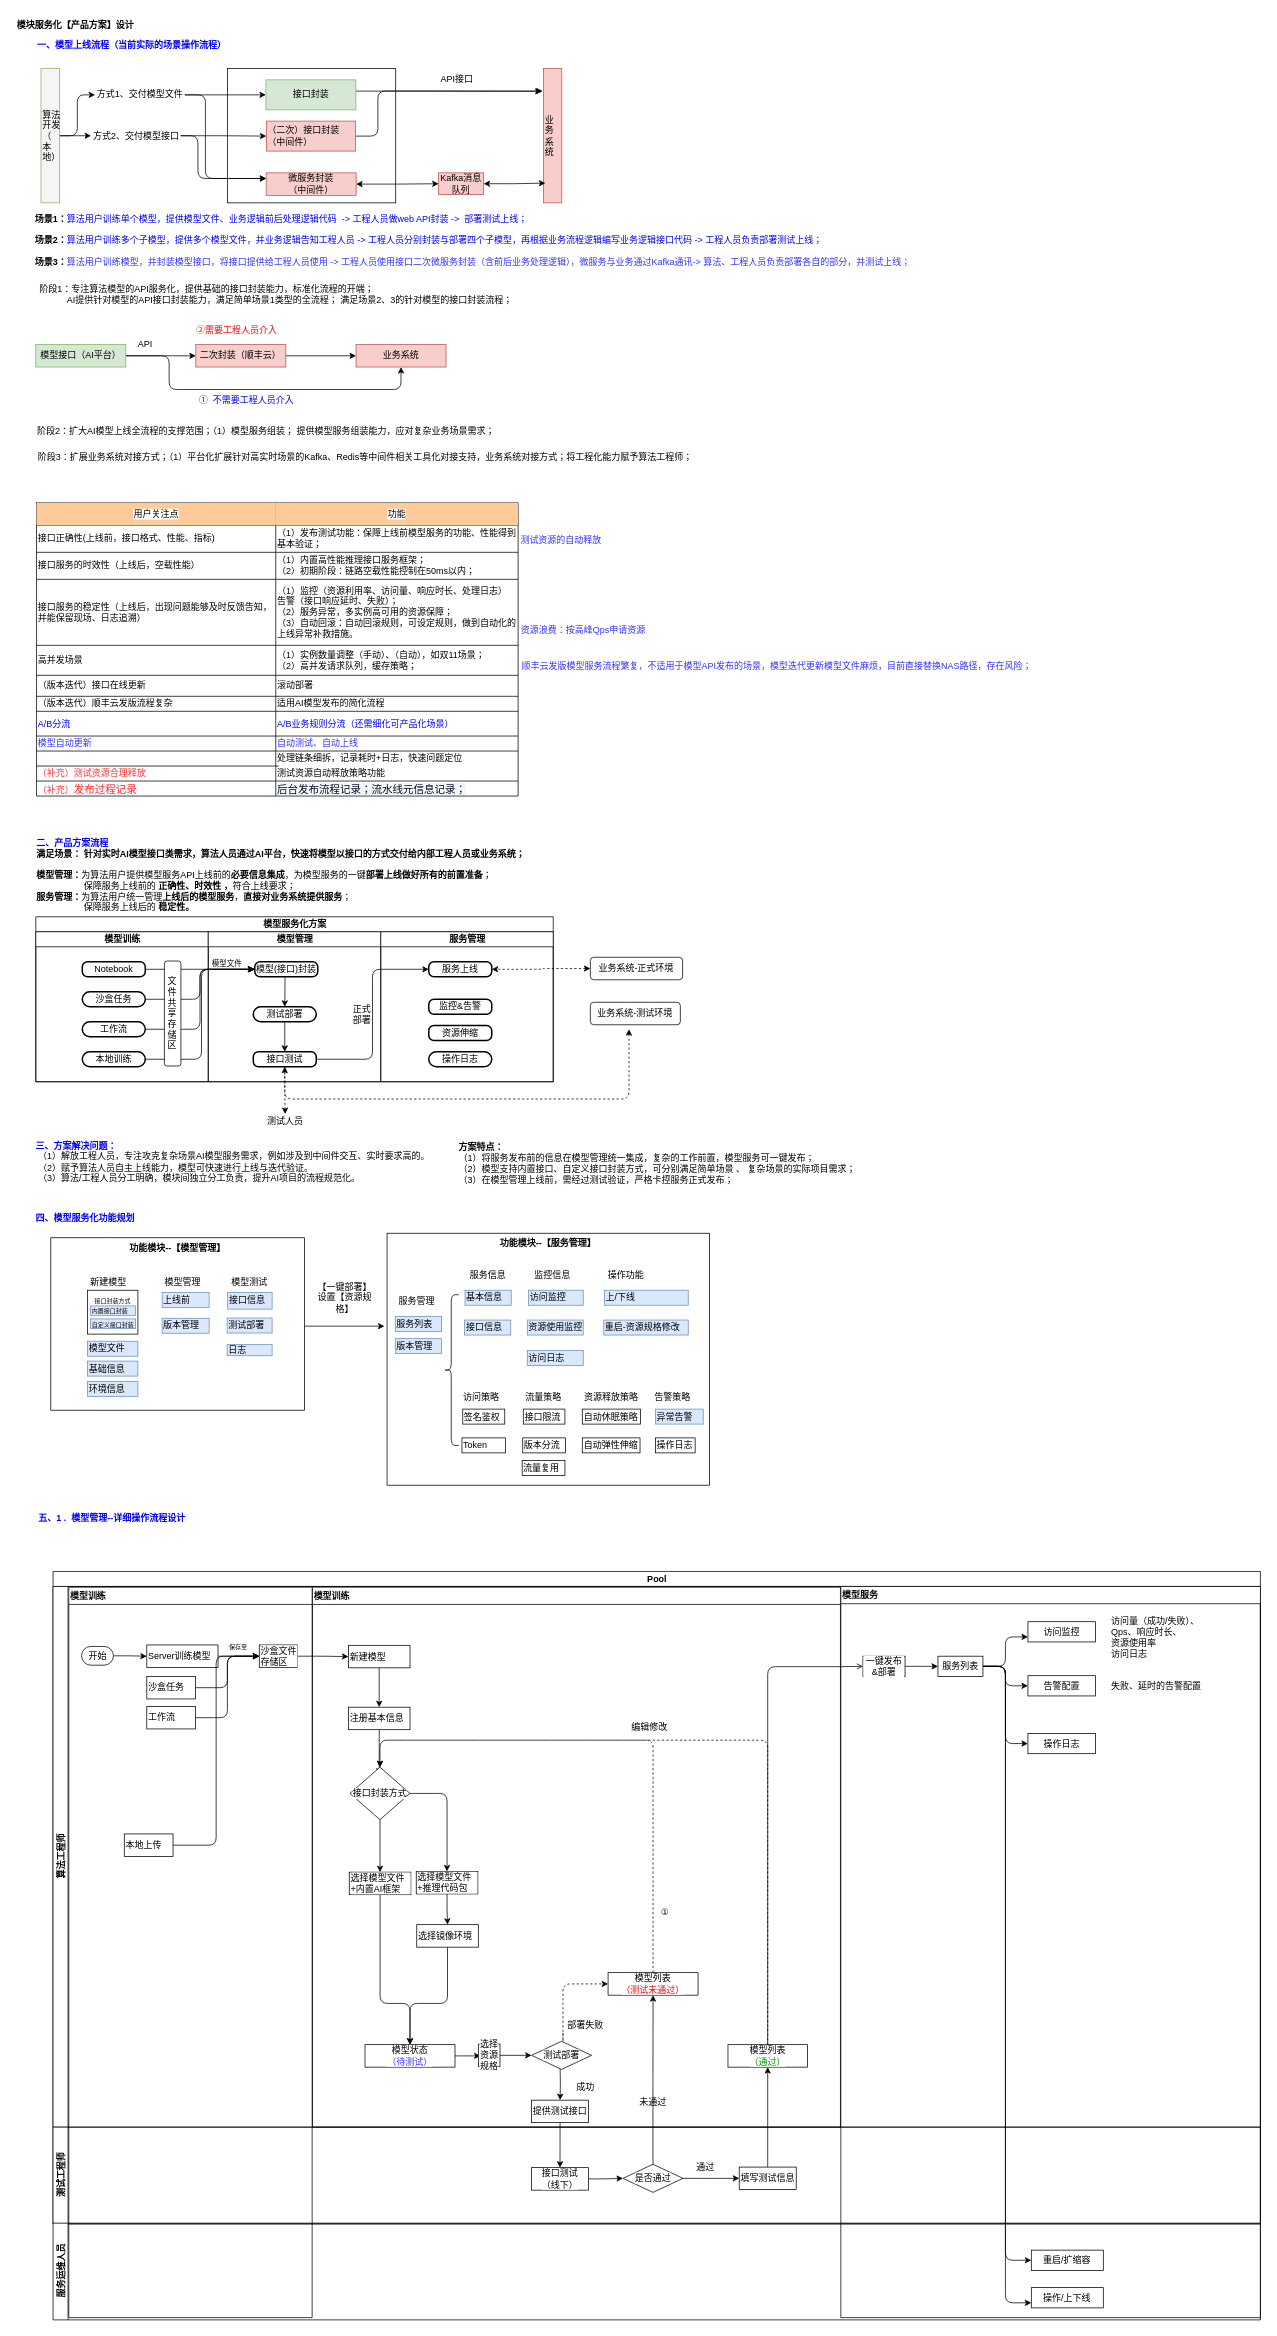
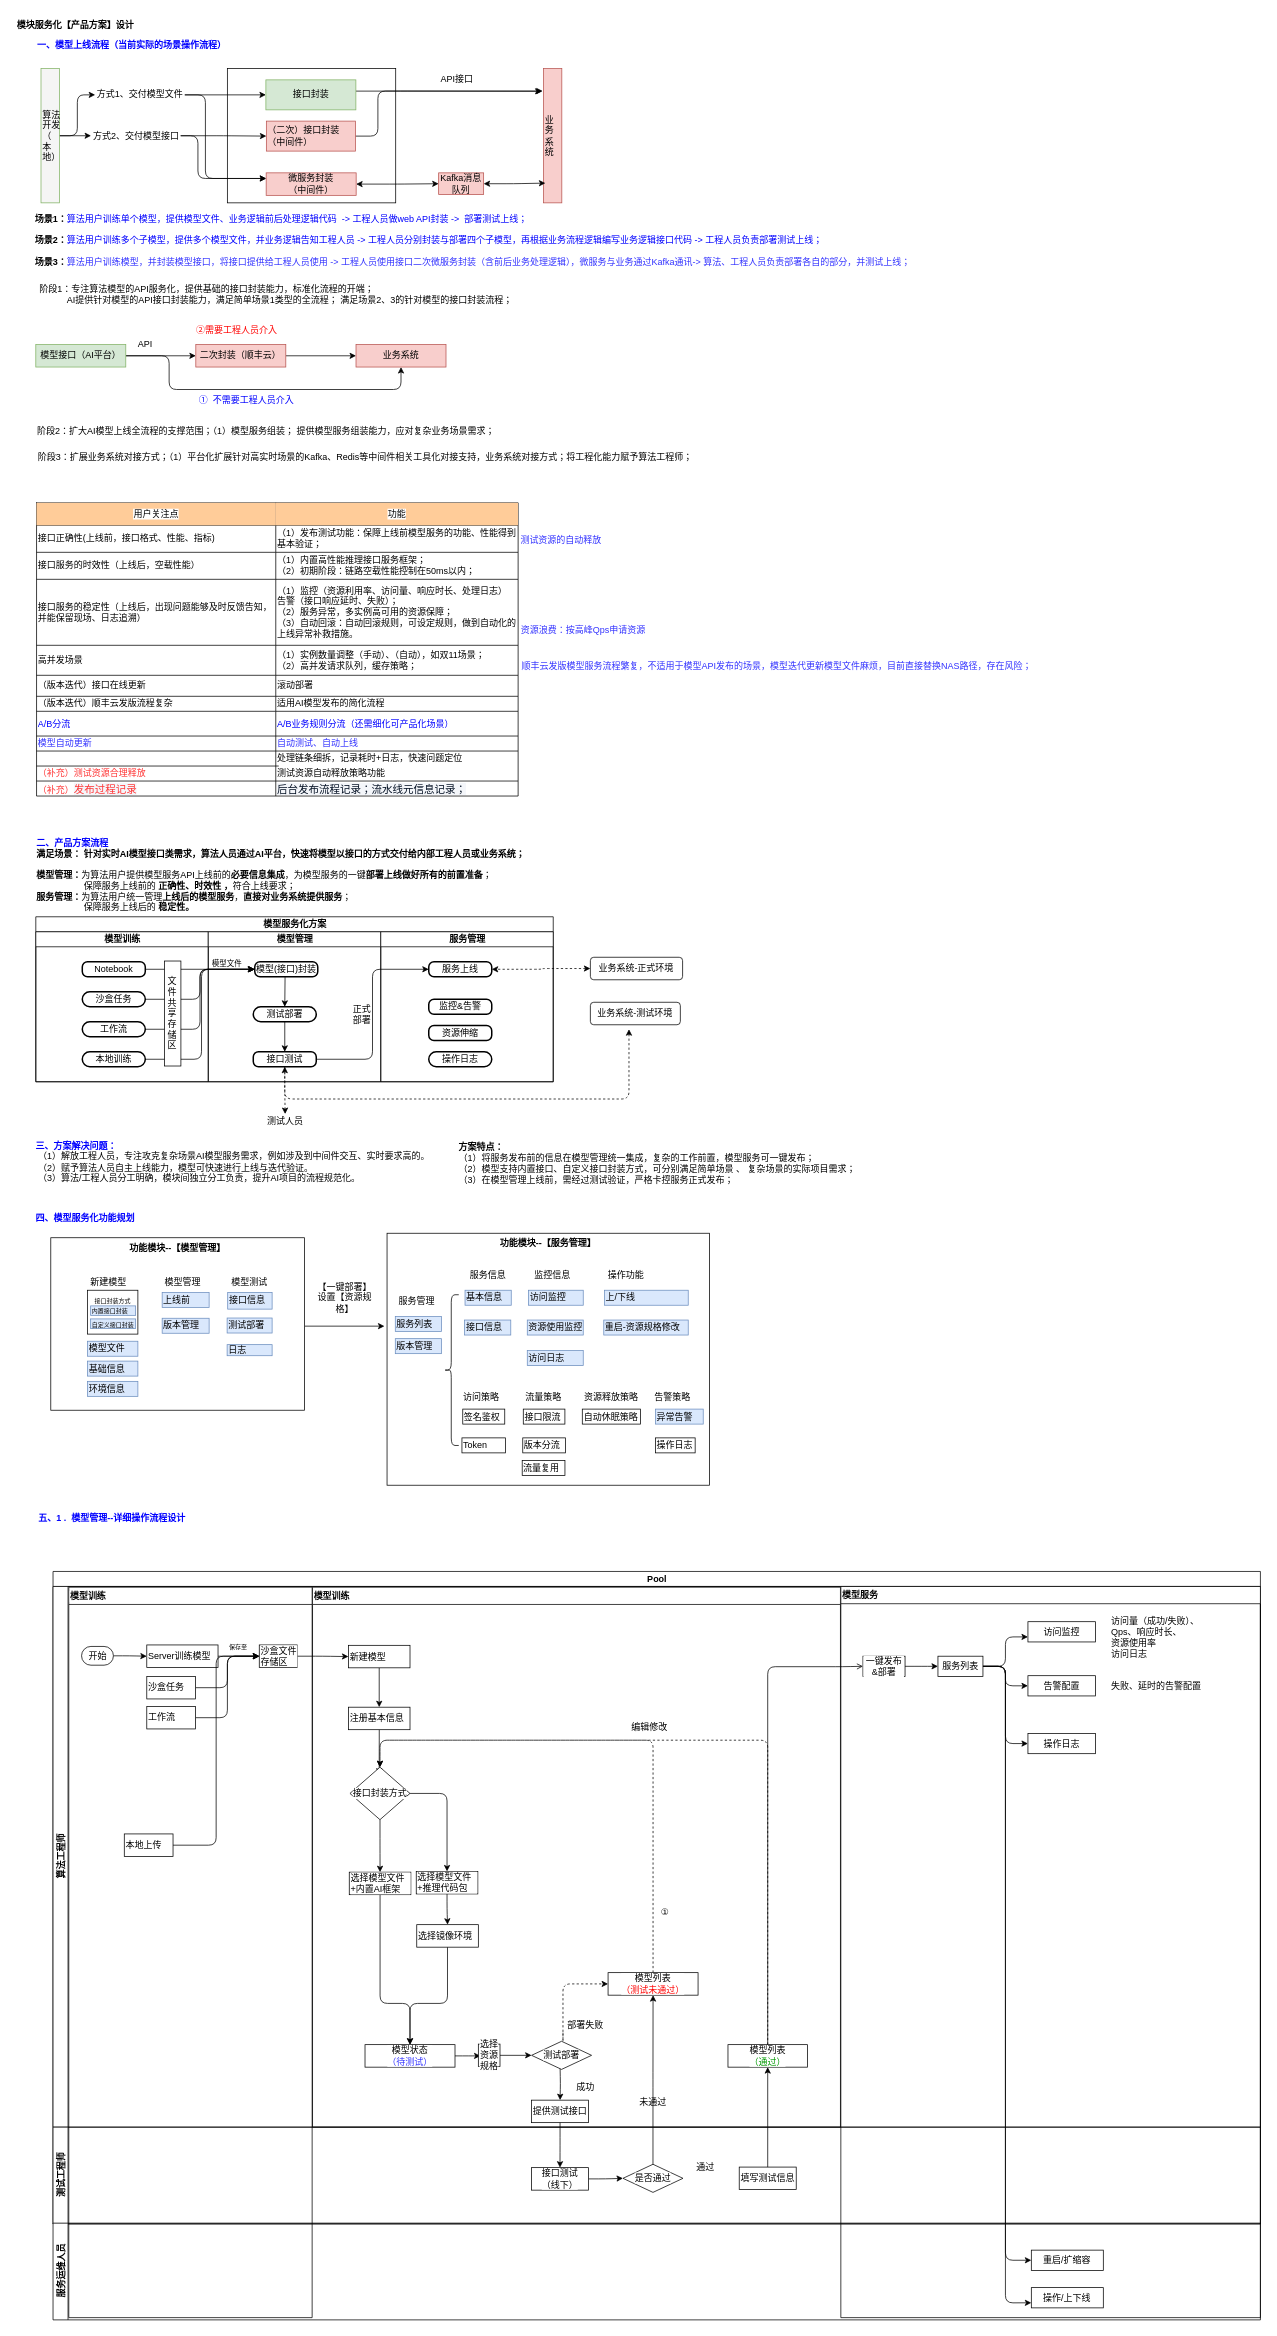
(172, 1014) -> (172, 1014)
(611, 1446) -> none
(706, 2179) -> none
